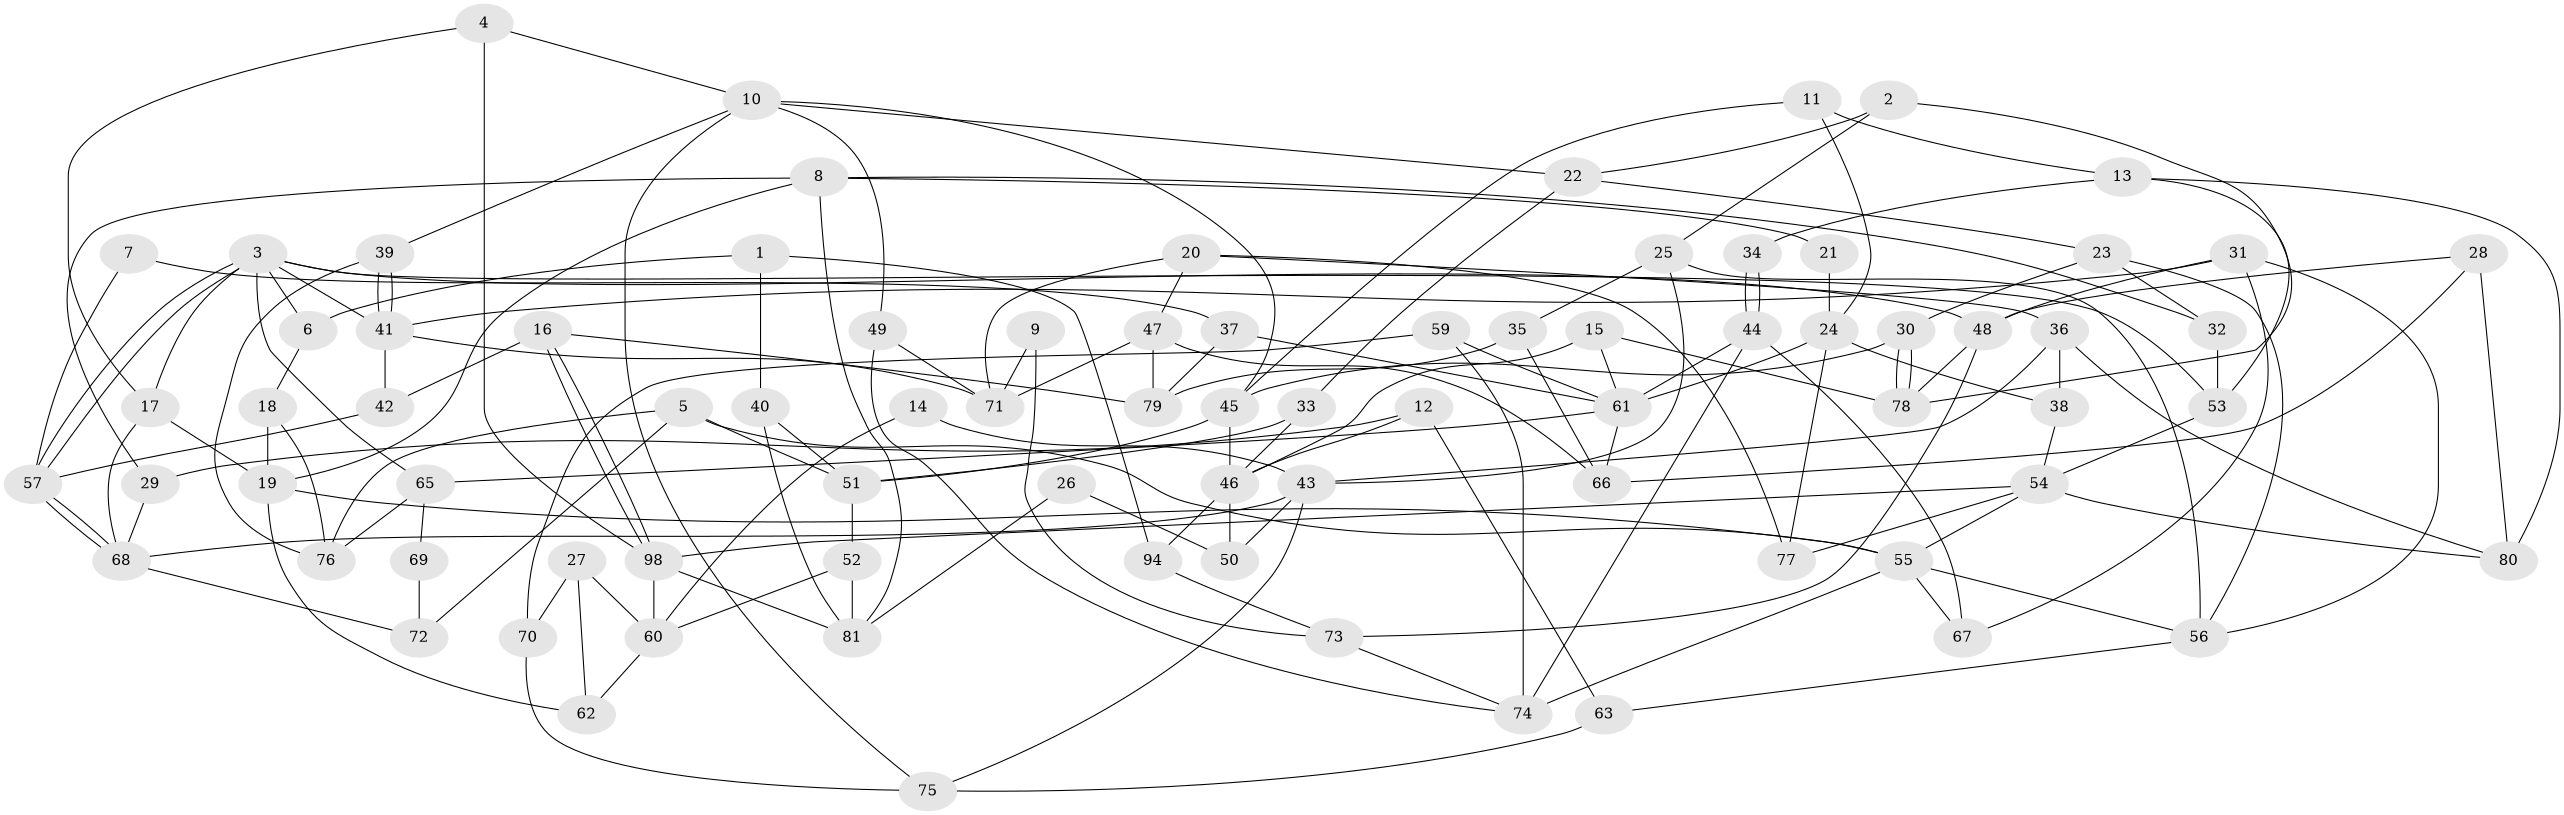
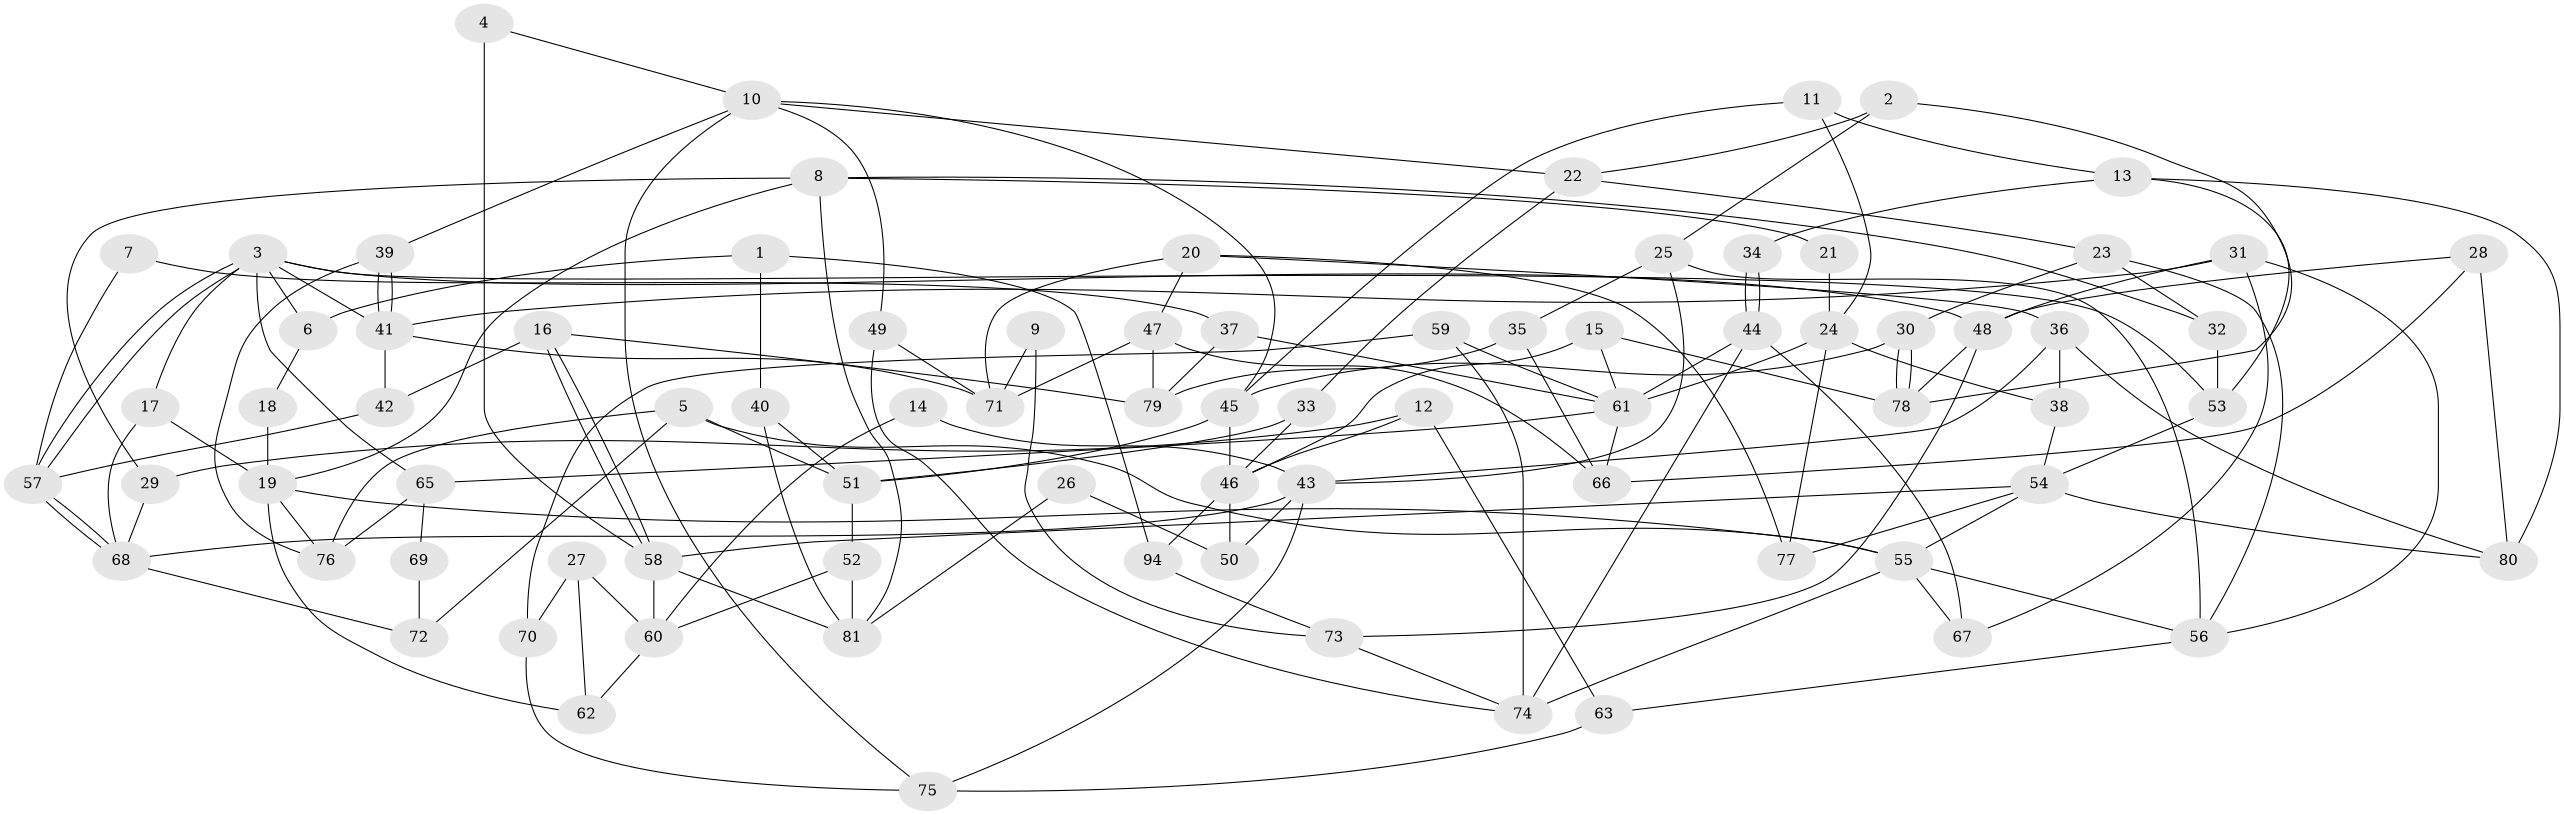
(136, 111) -> none
(313, 483) -> (297, 523)
(654, 561) -> (654, 561)
